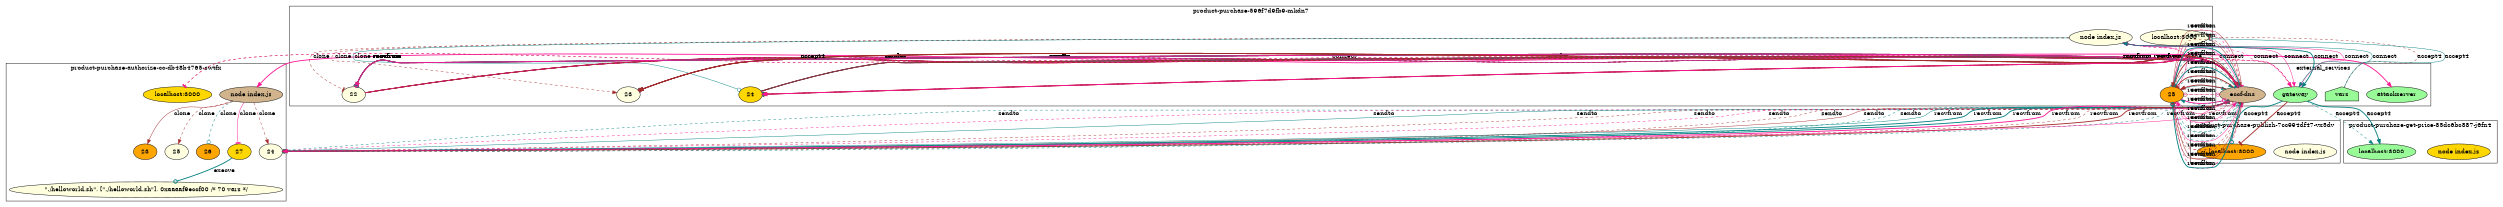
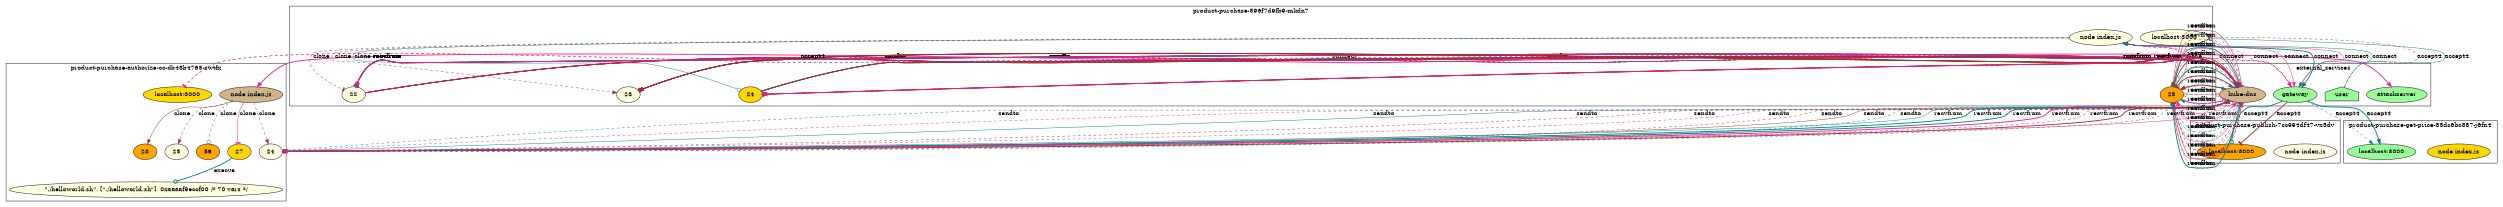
(2242, 95) -> (2242, 95)
(2342, 95) -> (2342, 95)
(208, 152) -> (208, 152)
